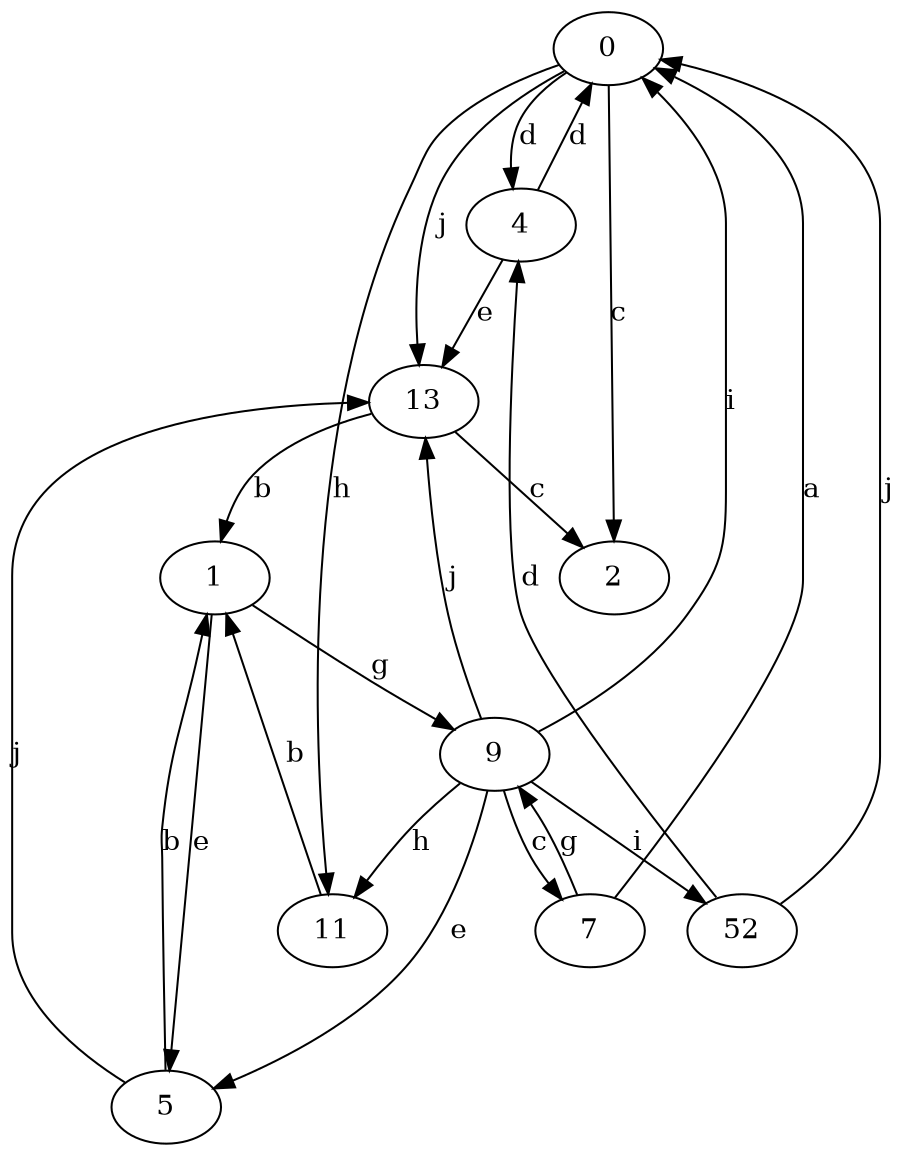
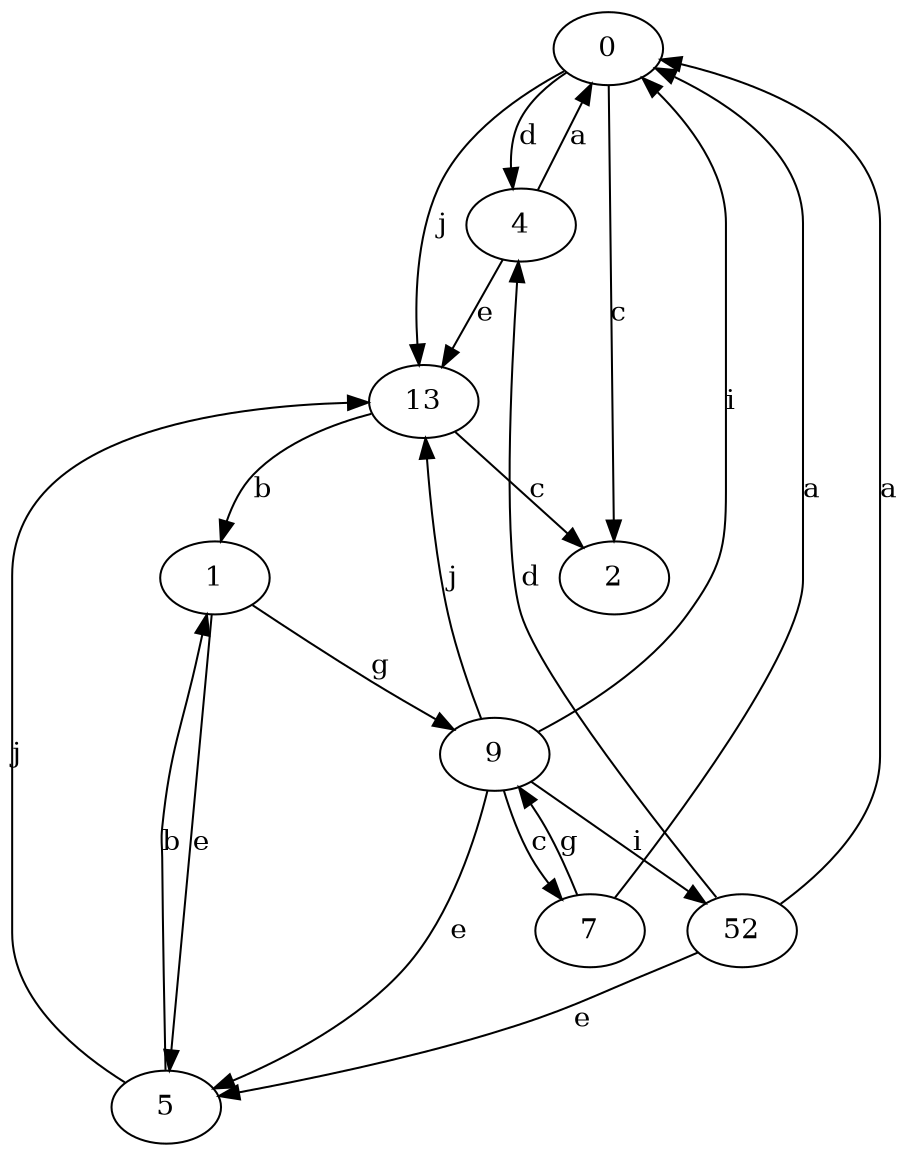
(579, 137) -> (579, 137)
(889, 490) -> (889, 490)
(333, 931) -> none
none -> (473, 1039)
